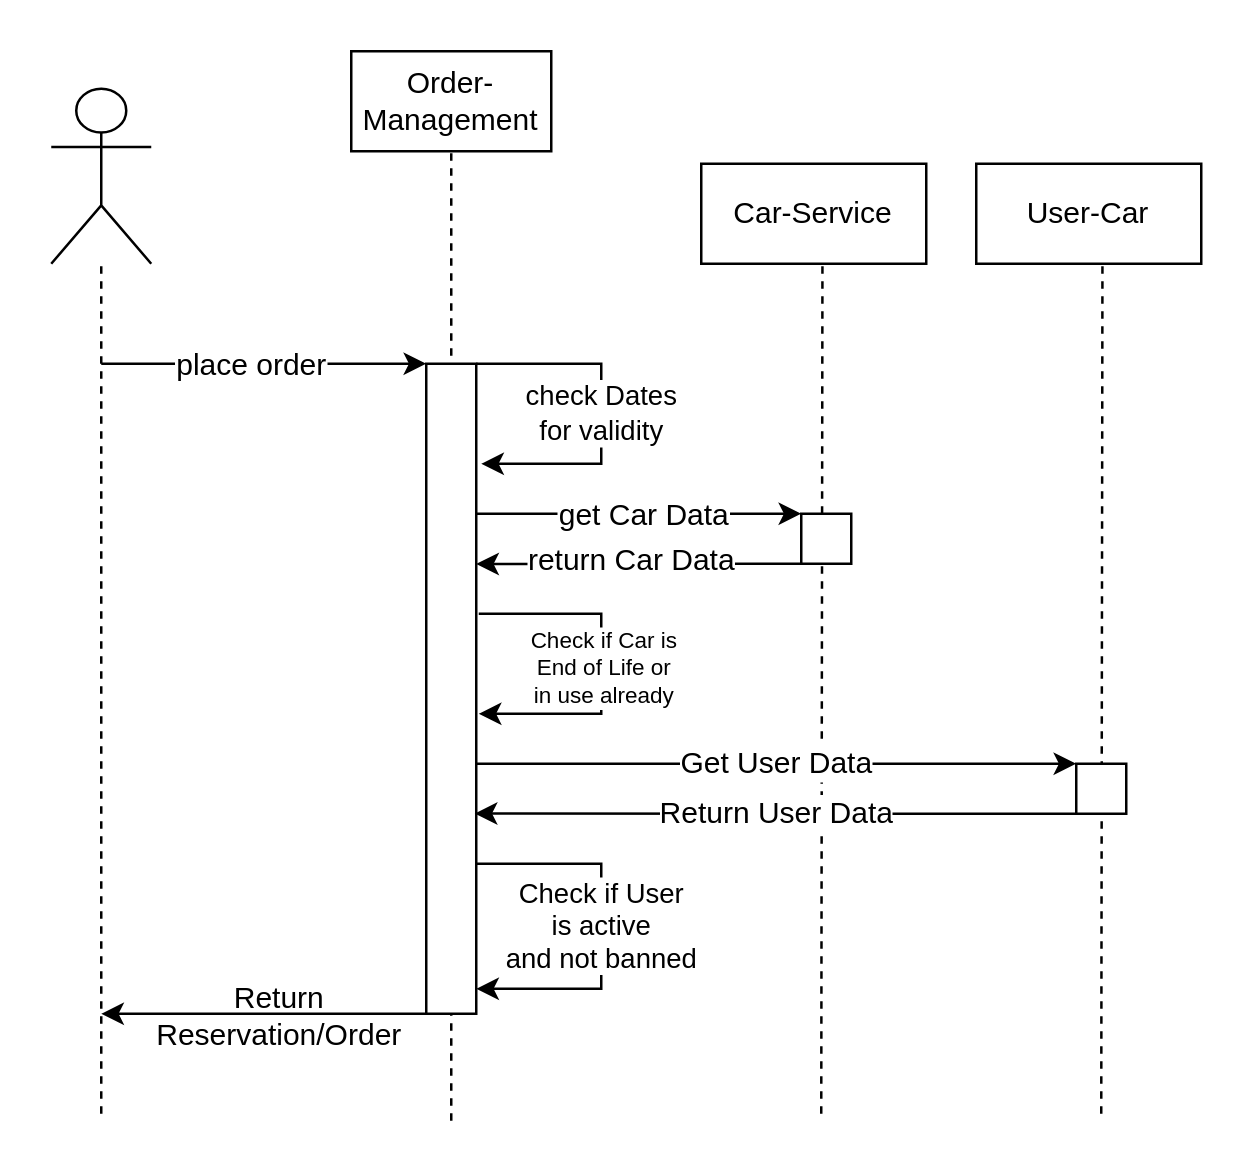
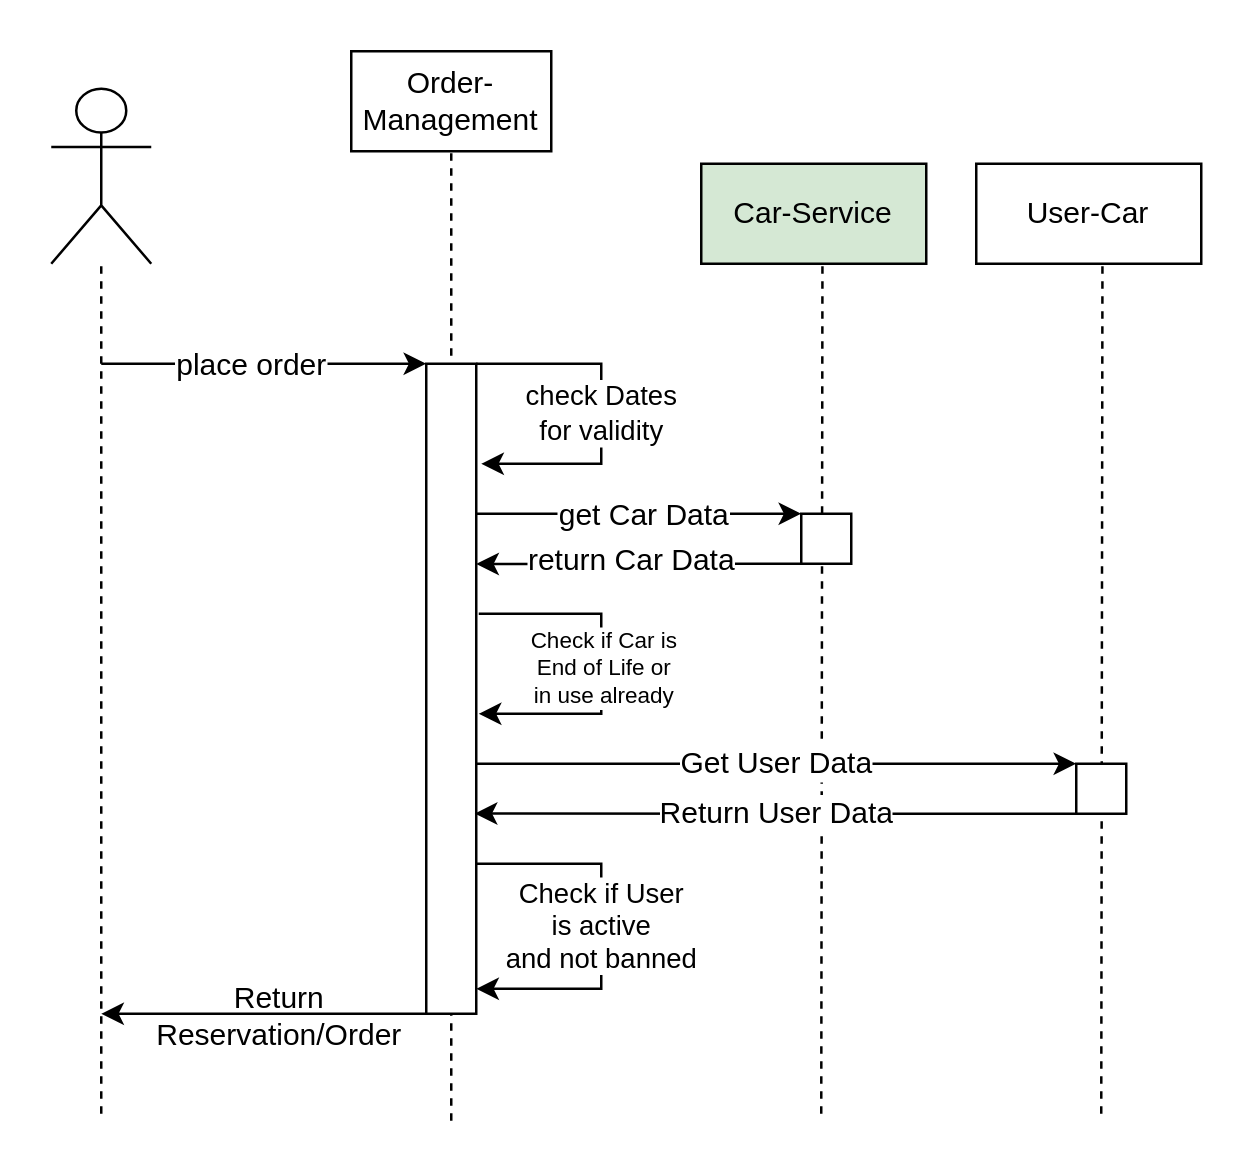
(814, 214) -> (814, 214)
